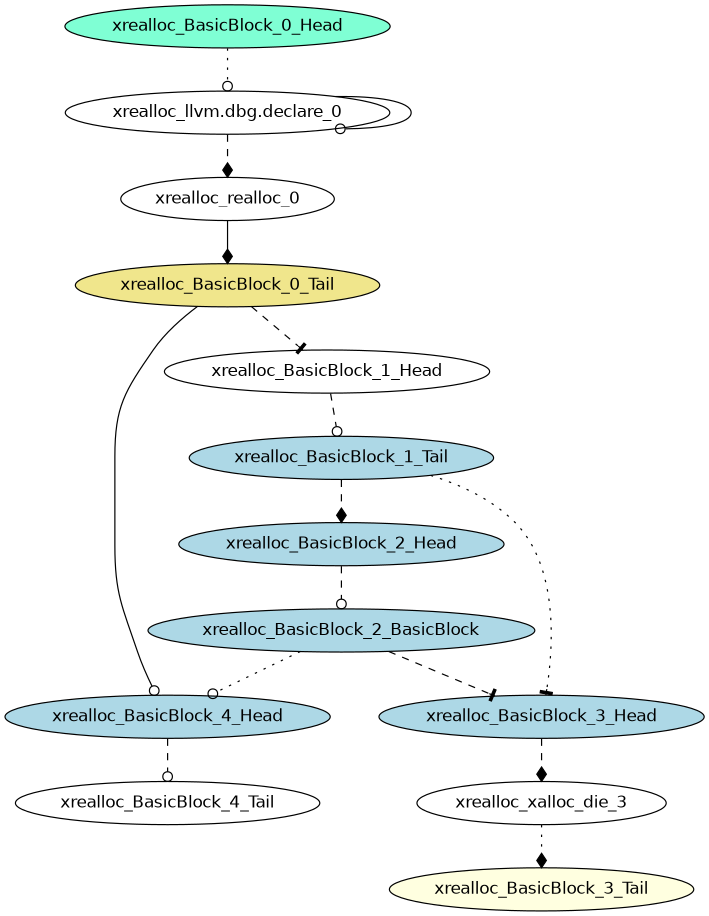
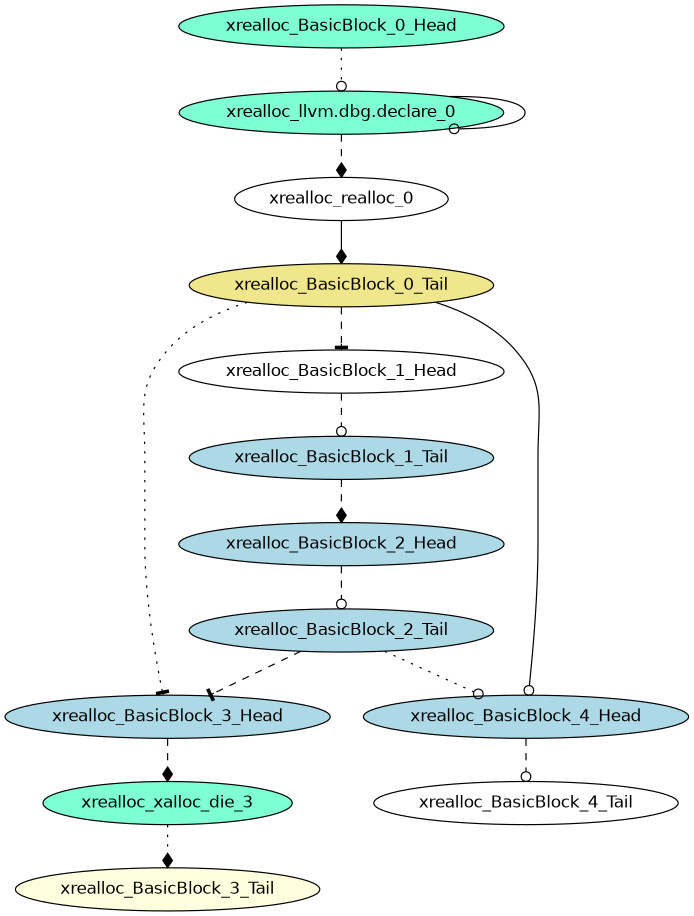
(228, 113) -> (341, 113)
(536, 555) -> (145, 470)
(341, 630) -> (341, 630)
(542, 803) -> (168, 803)
